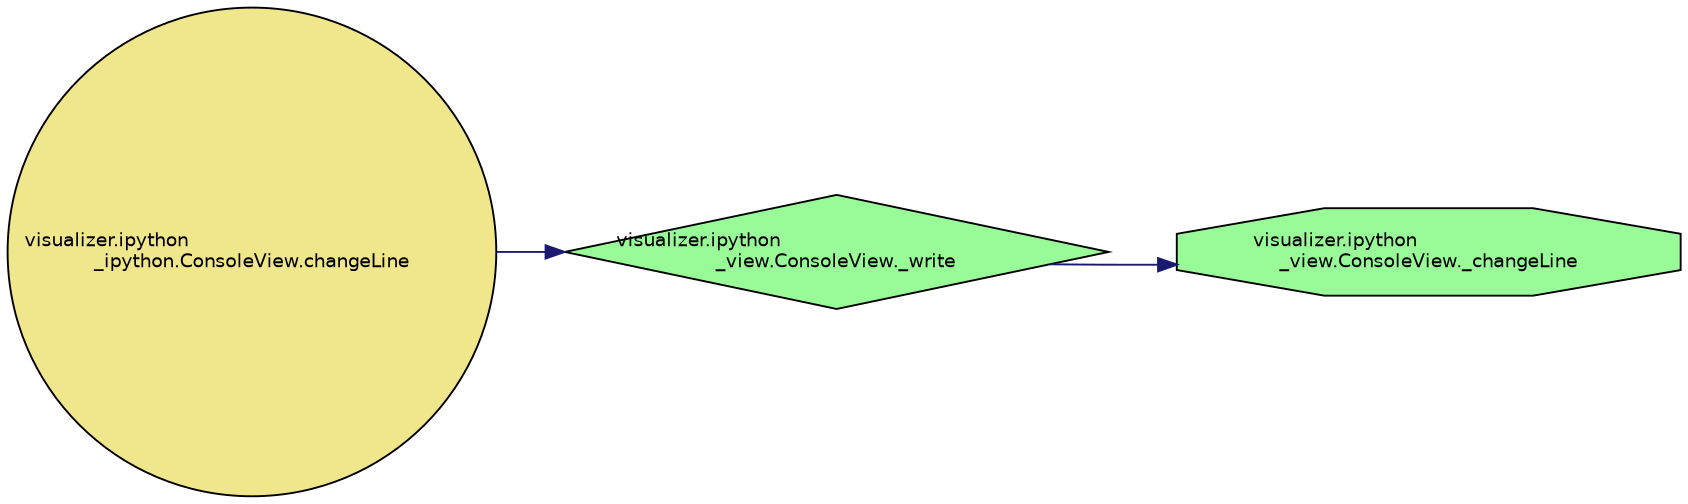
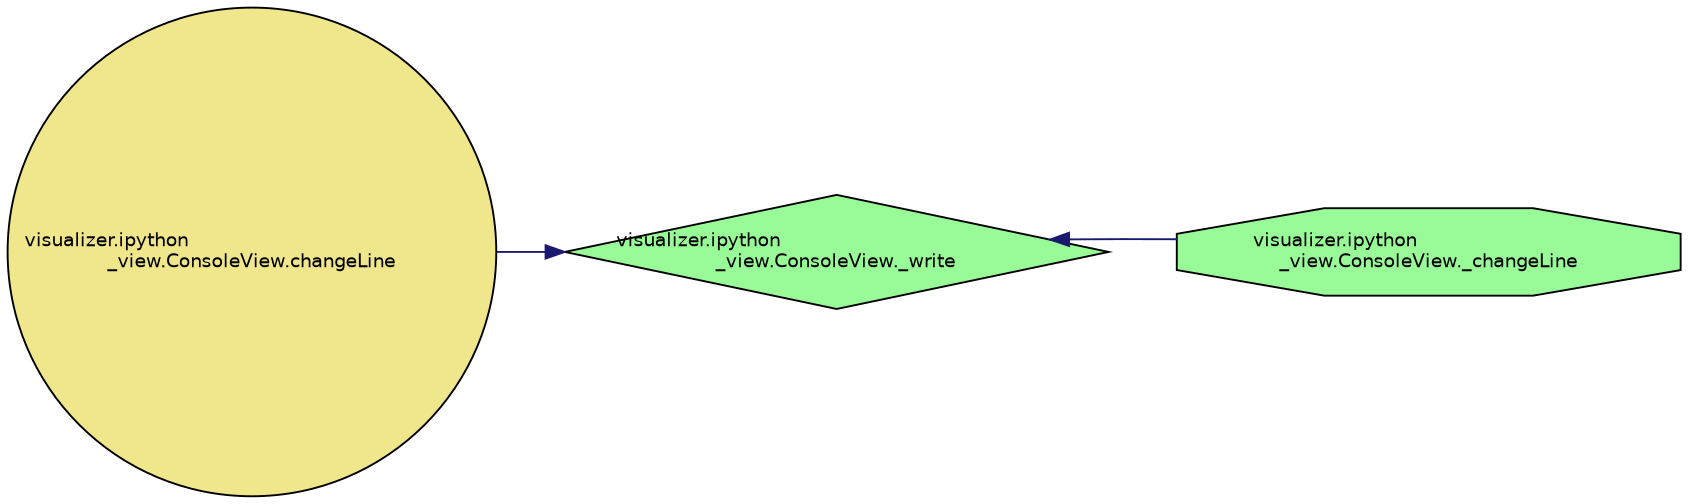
(252, 252) -> (252, 252)
(1104, 265) -> (1123, 239)
